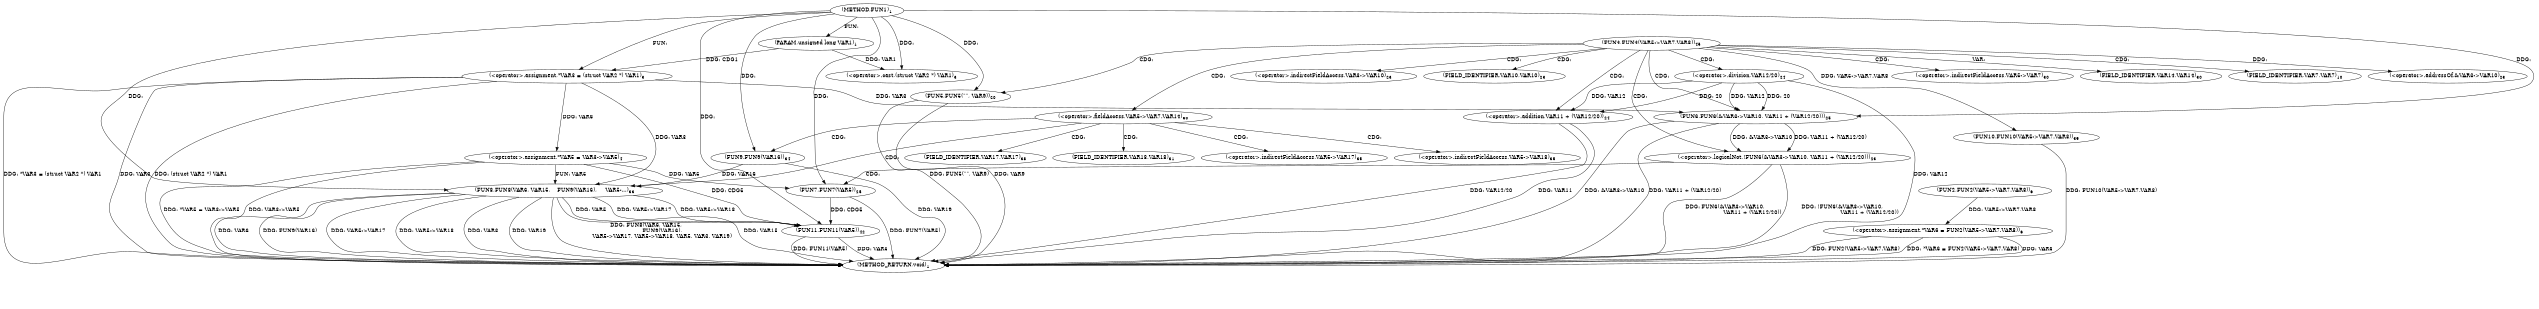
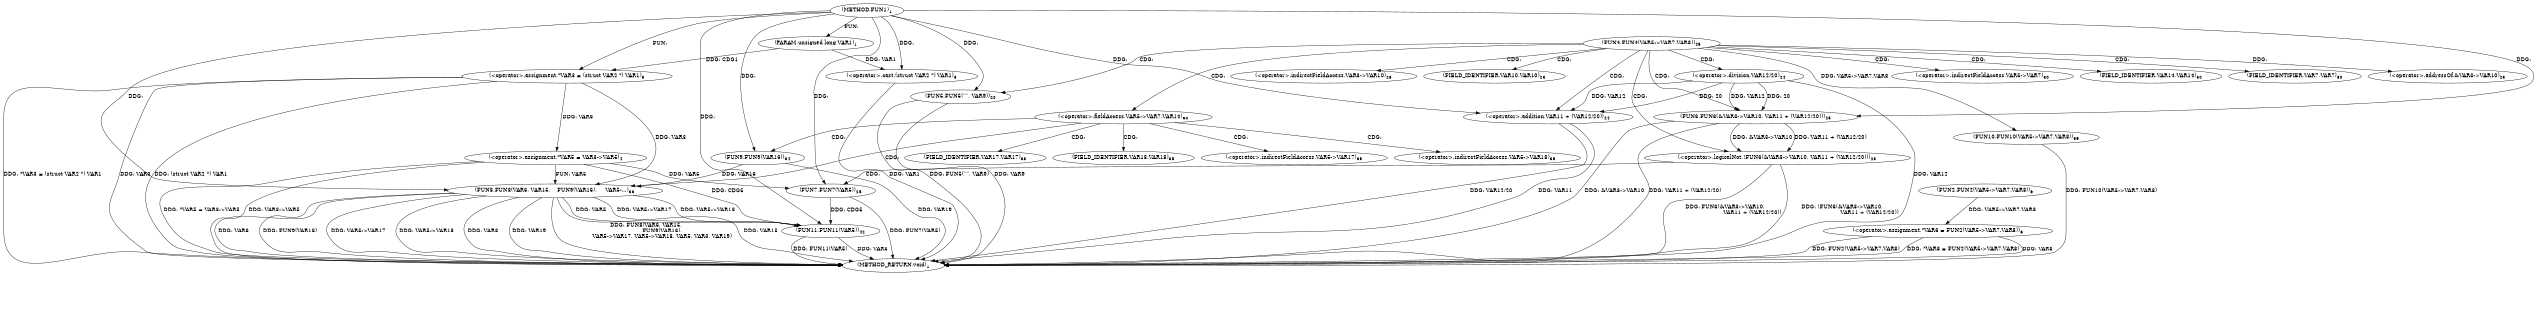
(1980, 60) -> (1980, 60)
none -> (1183, 70)
(2340, 76) -> (2340, 76)
(1166, 108) -> none
(1172, 157) -> (1172, 157)
none -> (890, 177)
